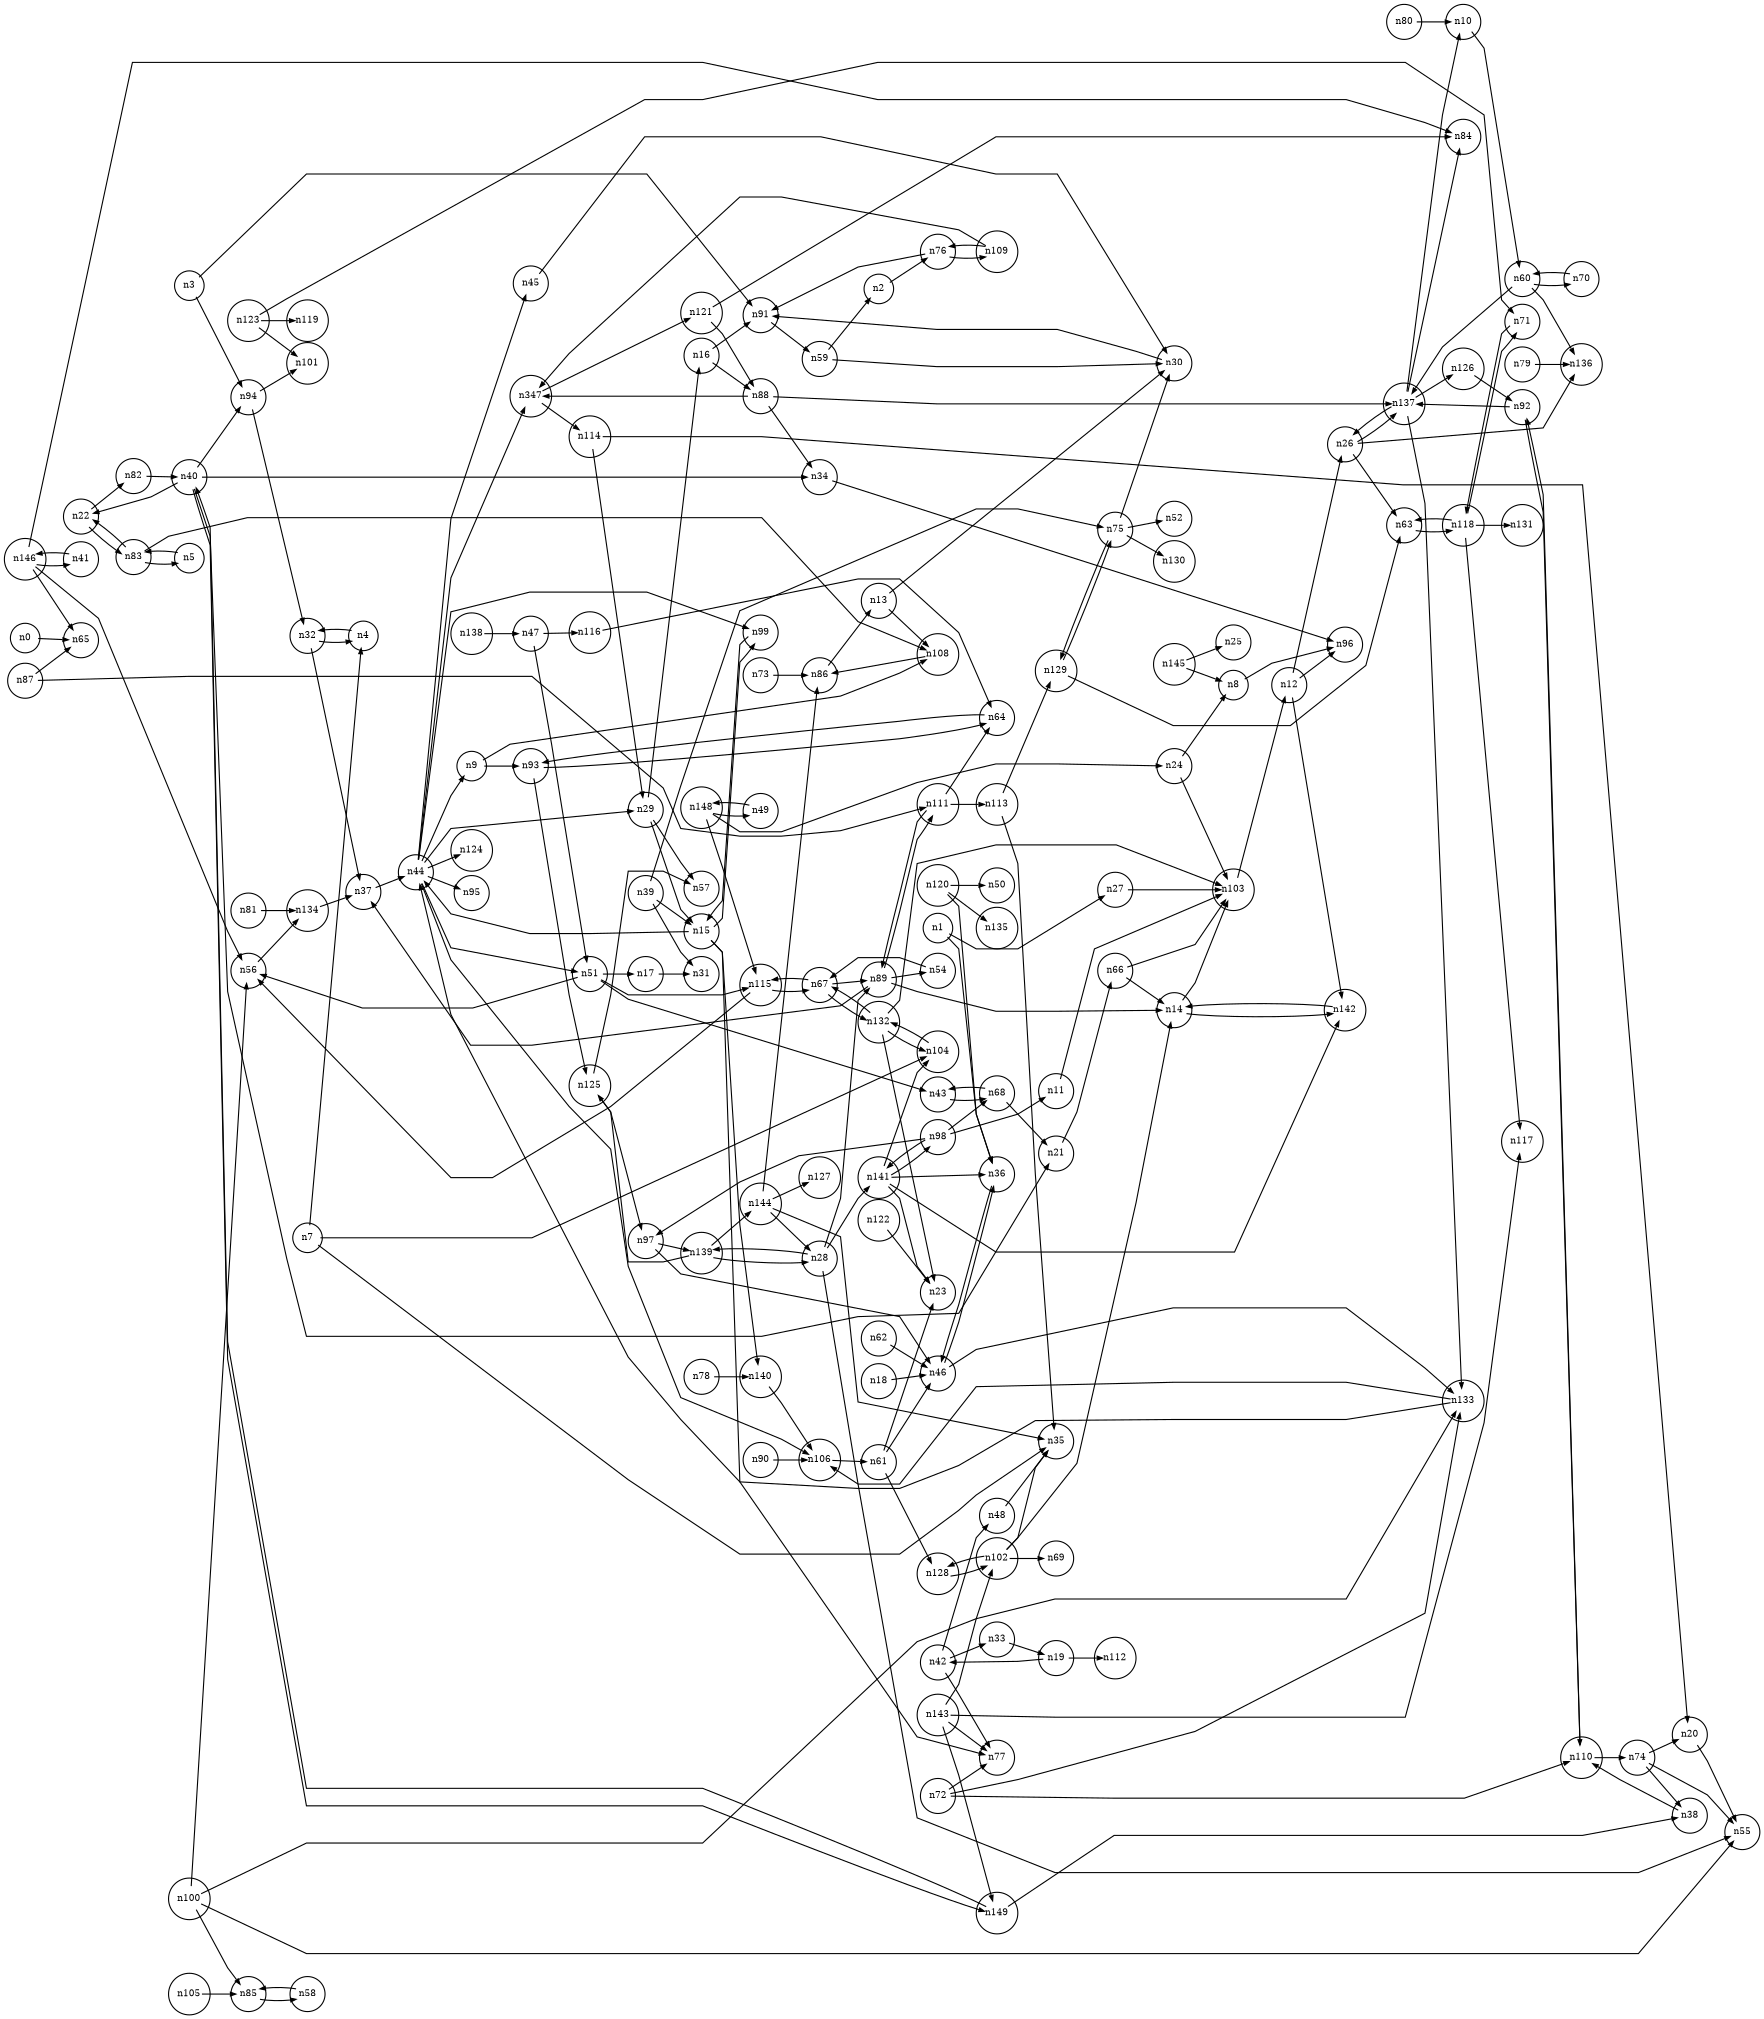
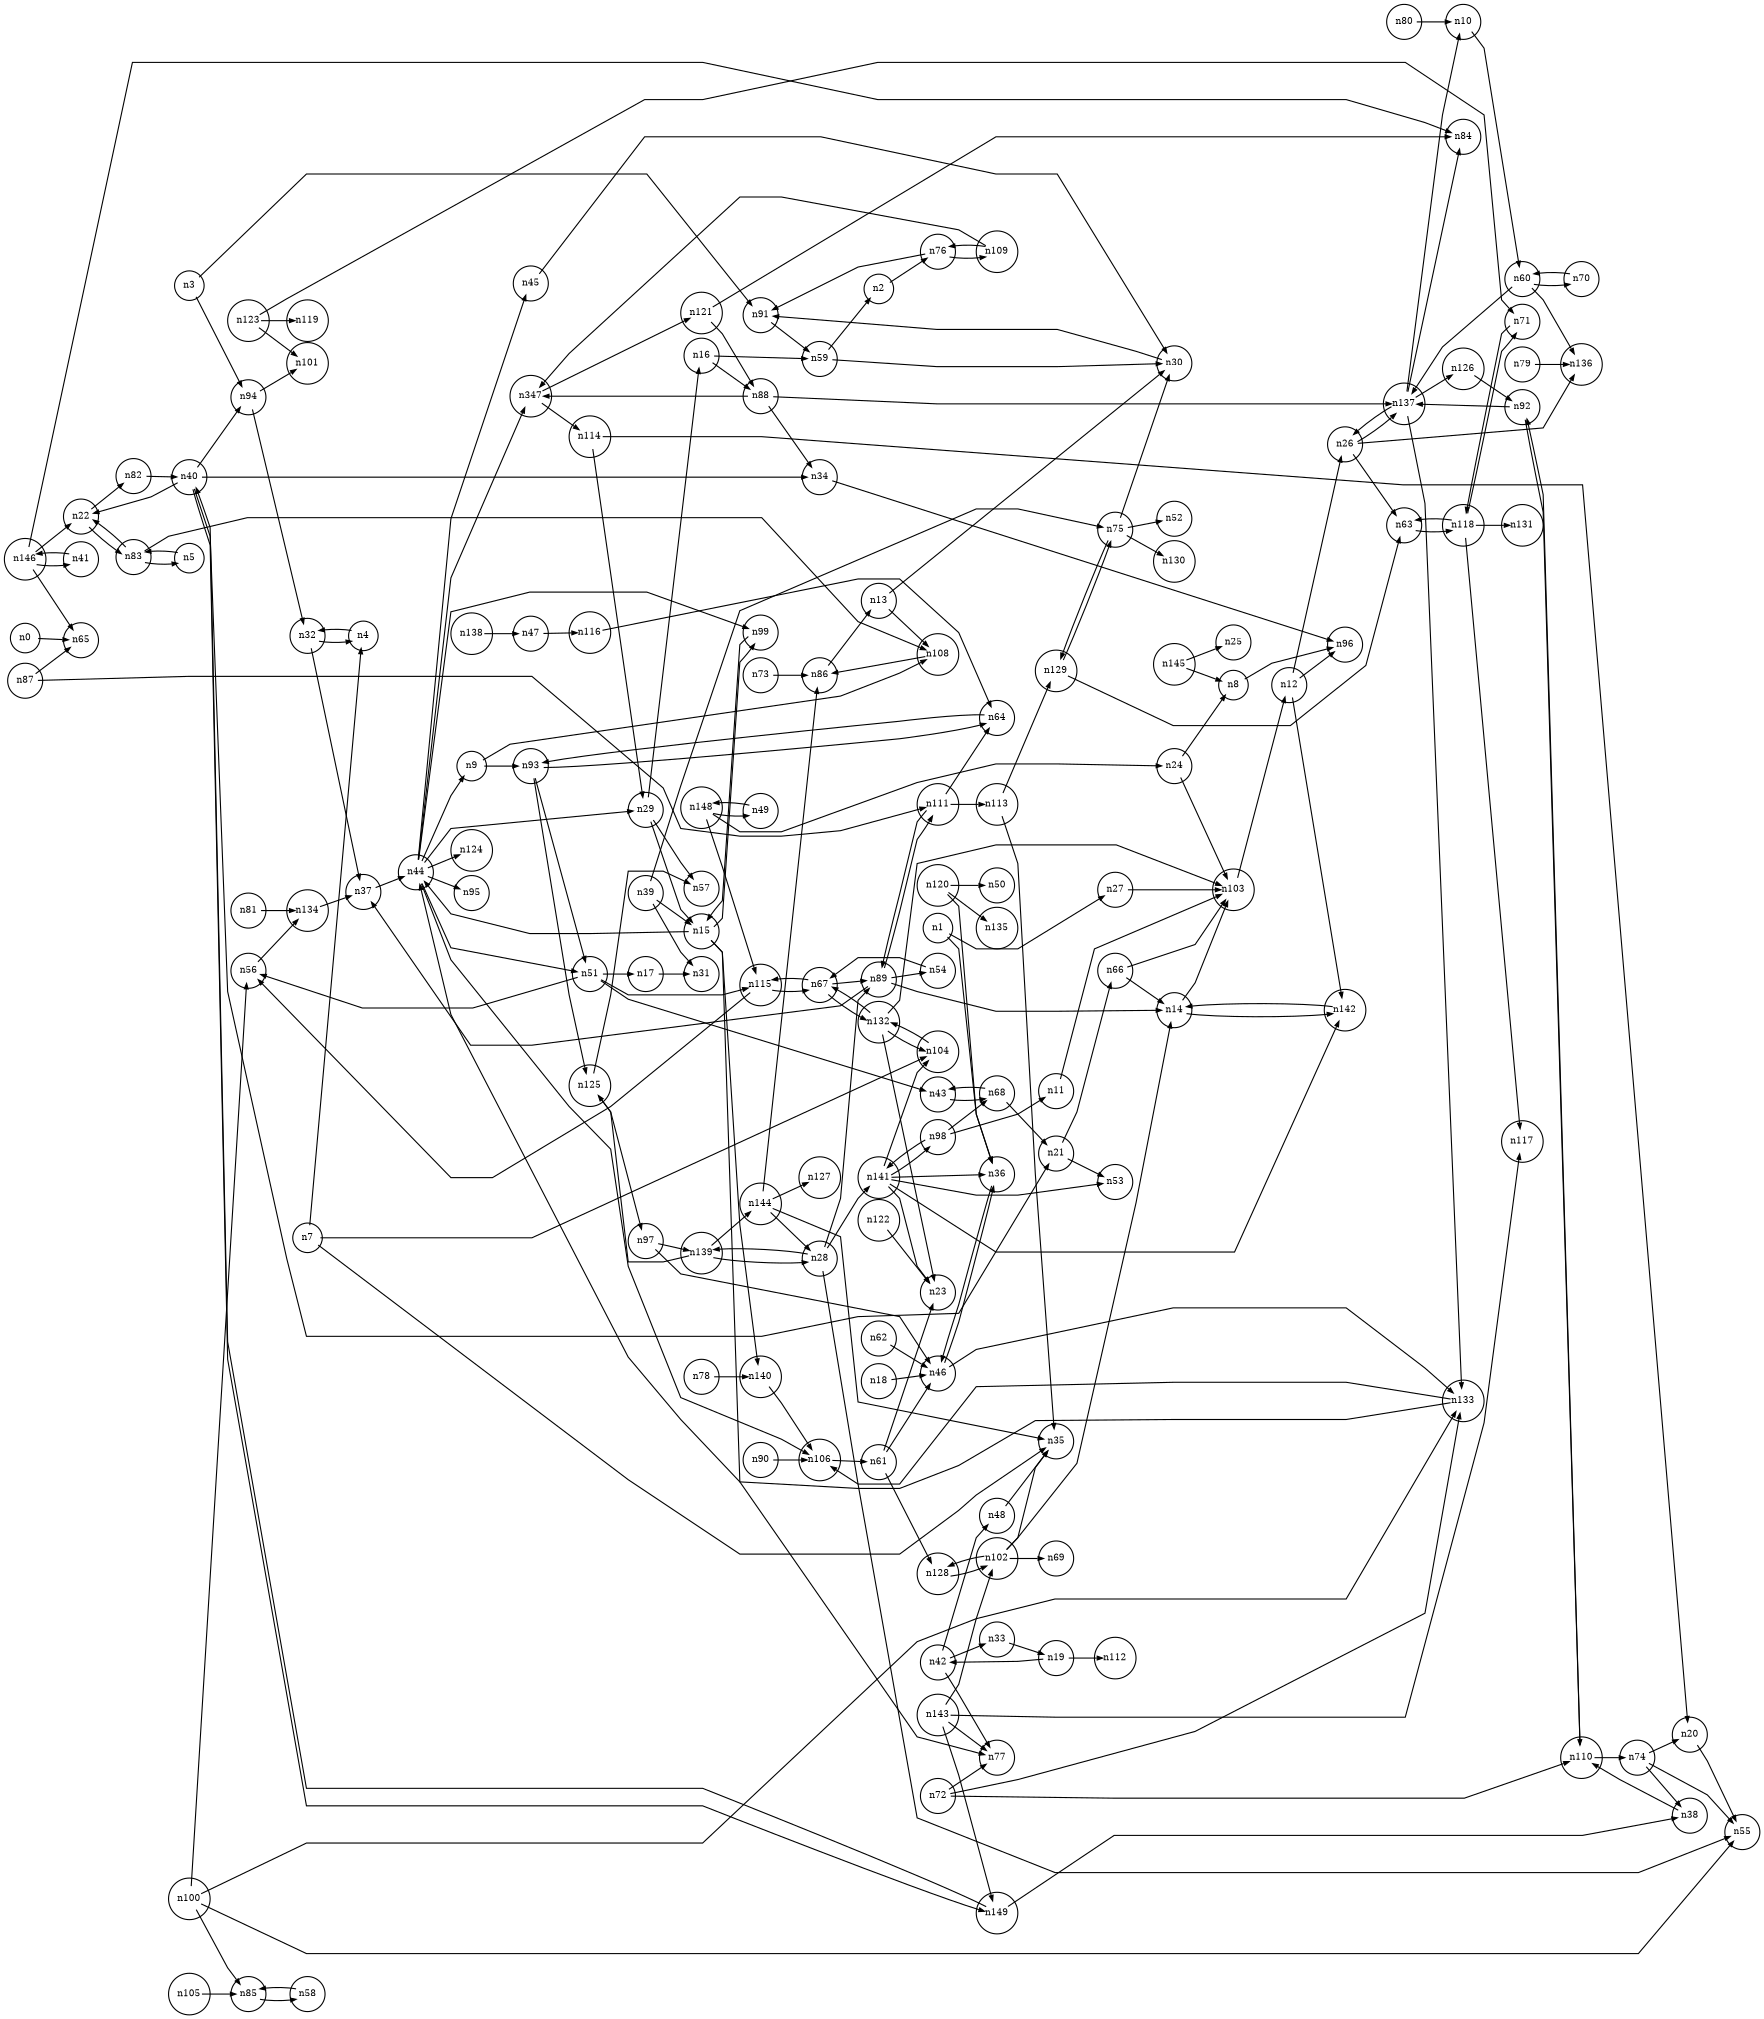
(731, 335) -> (758, 357)
(152, 749) -> (51, 540)
(561, 801) -> (560, 867)
(785, 1162) -> none
none -> (1115, 1182)
